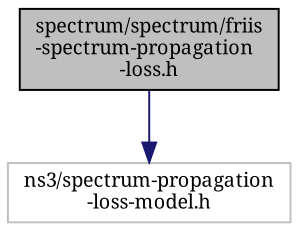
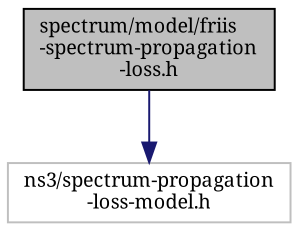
(149, 49) -> (149, 49)
